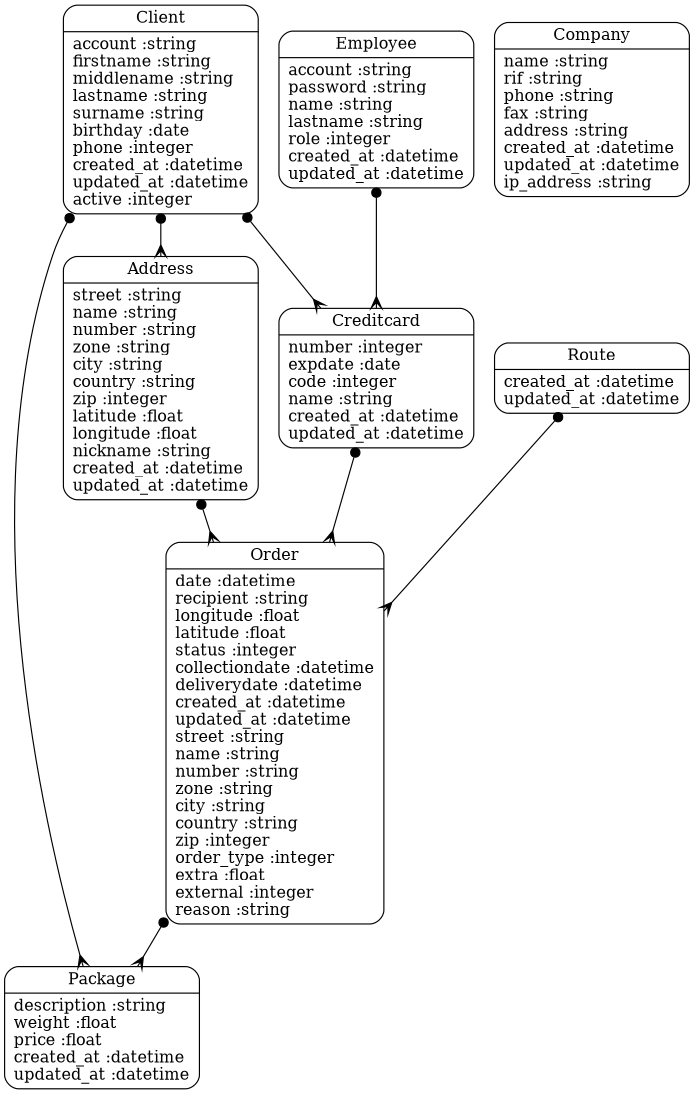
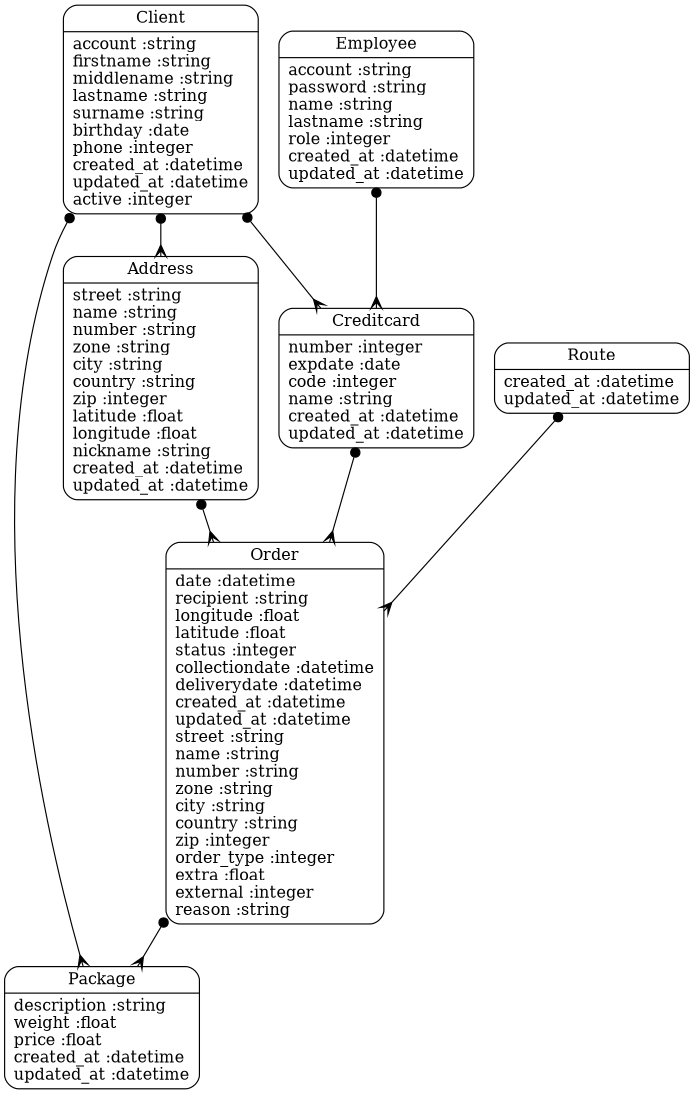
(592, 110) -> none
